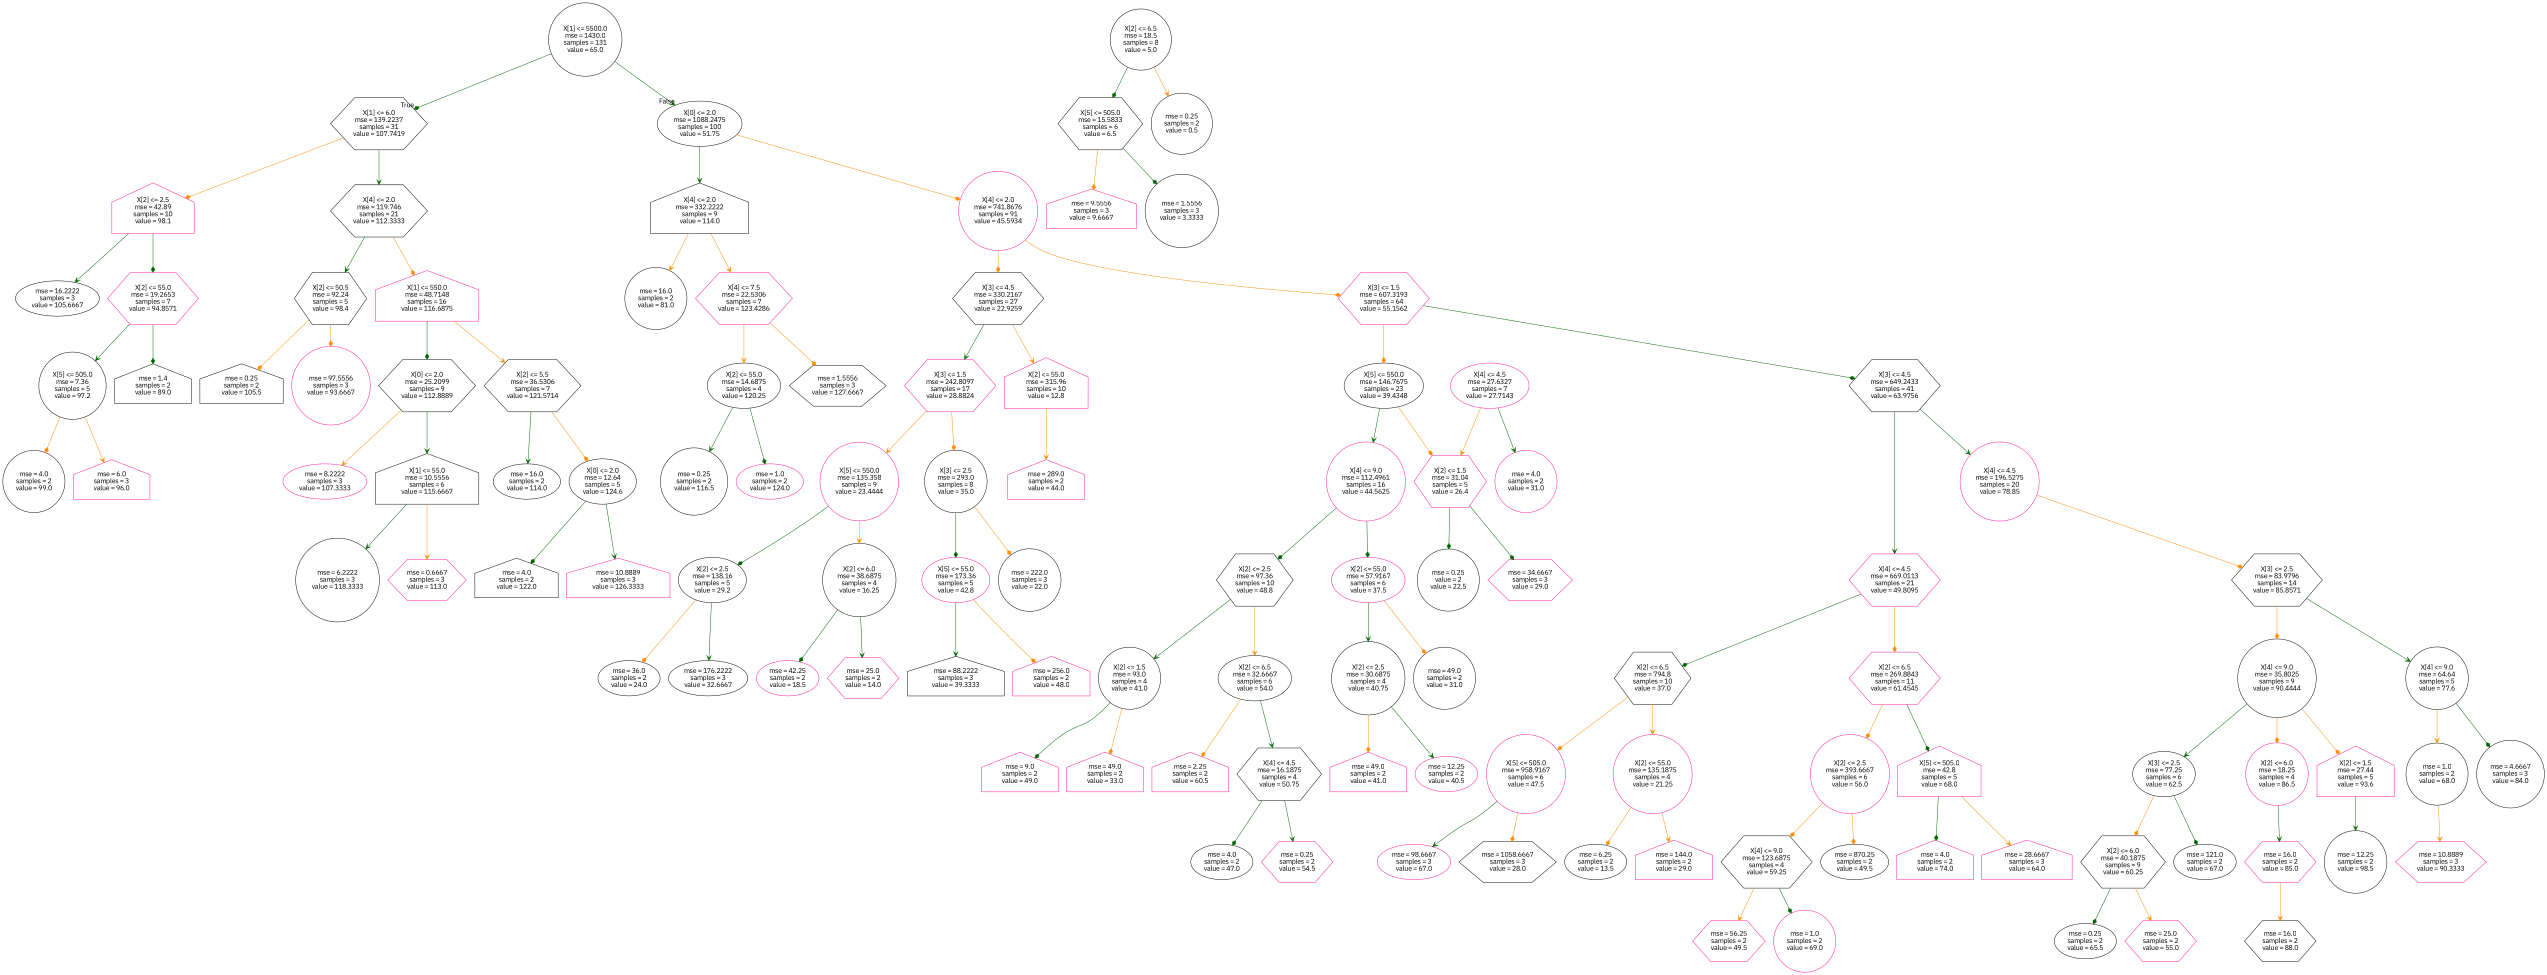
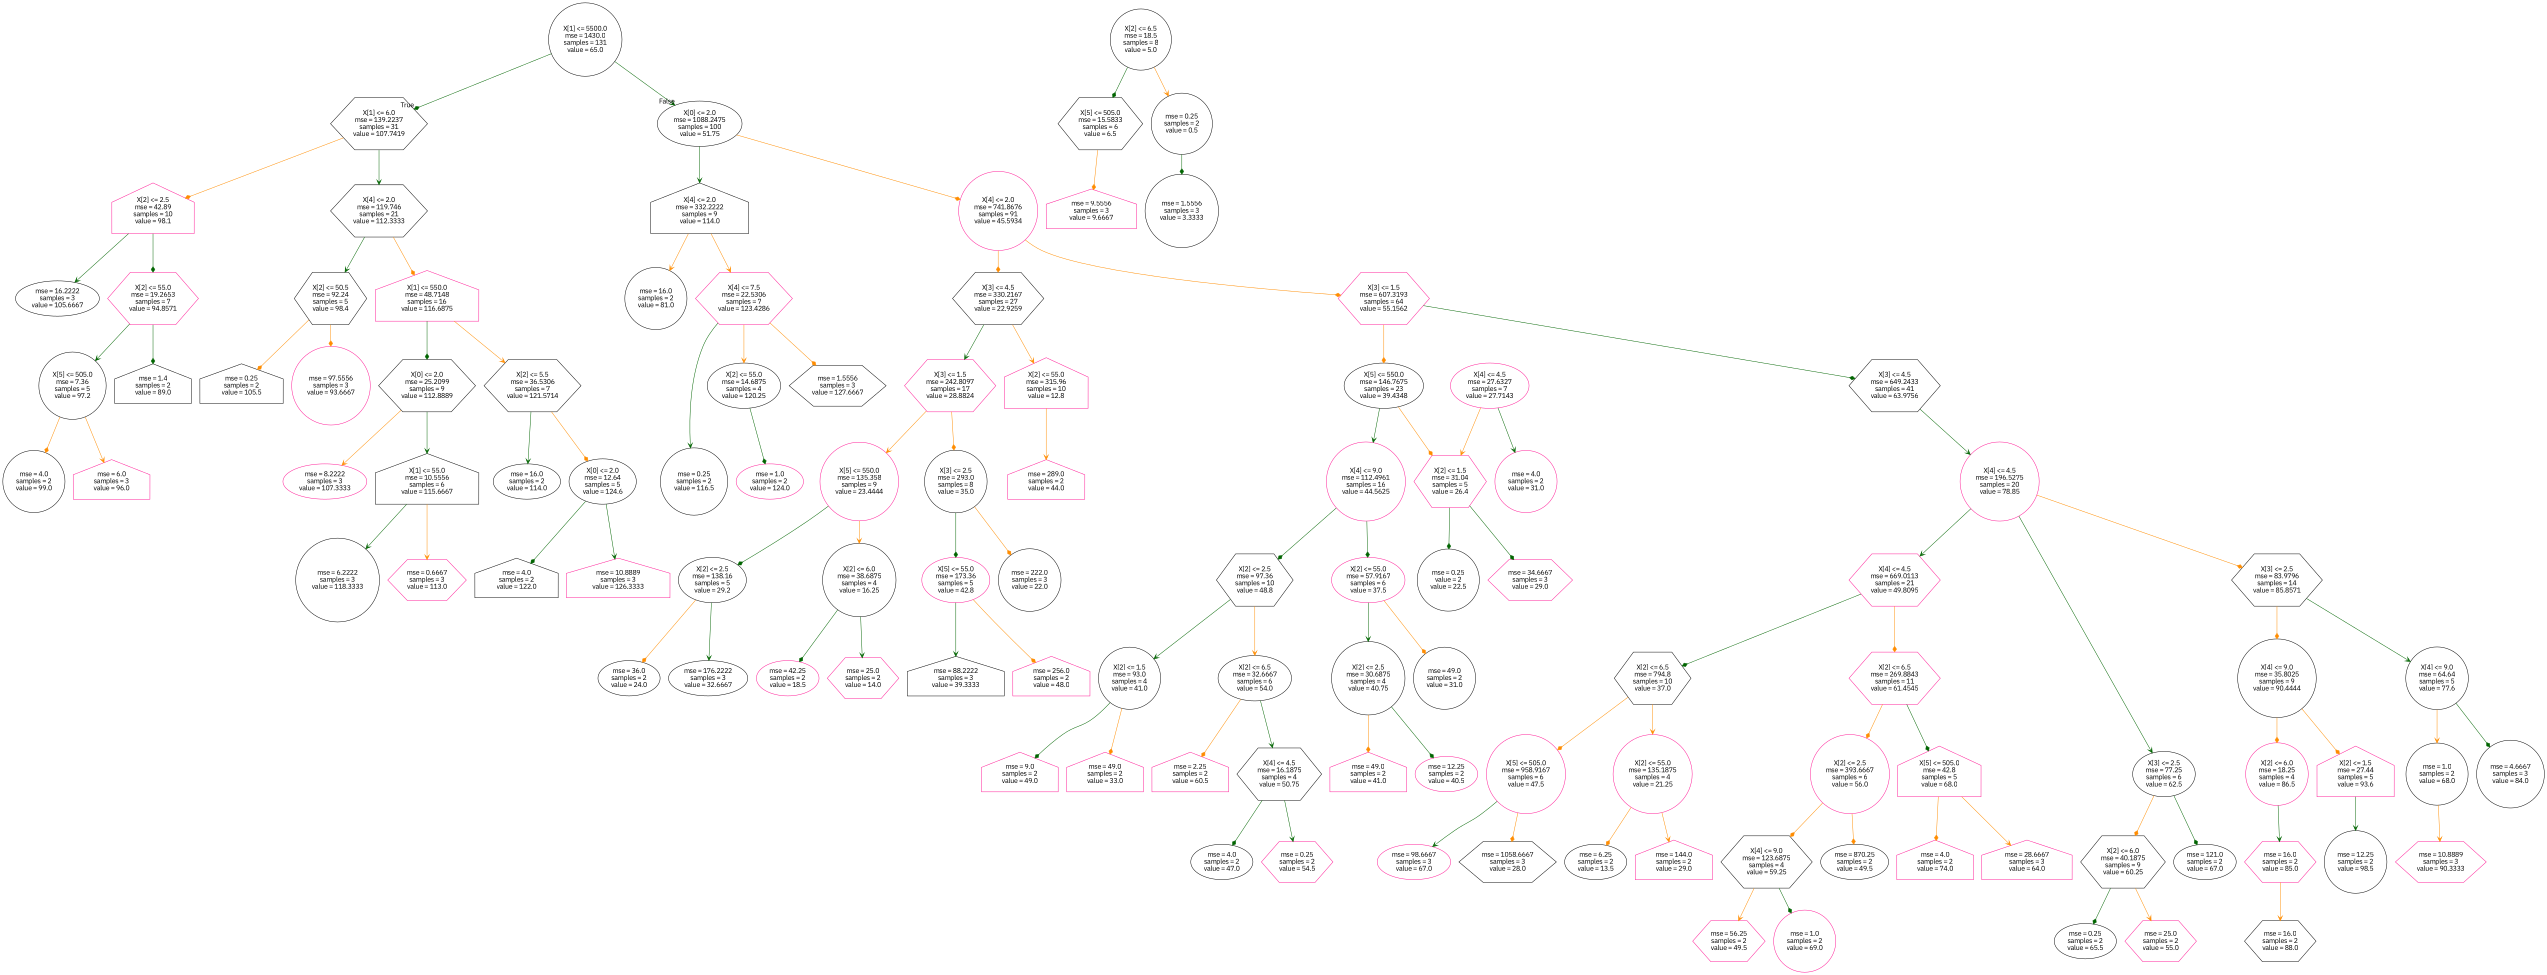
(1138, 164) -> (1182, 161)
(722, 427) -> (694, 380)
(1895, 480) -> (1947, 531)
(2217, 729) -> (2084, 632)
(1411, 730) -> (1411, 730)
(1937, 816) -> (1937, 816)
